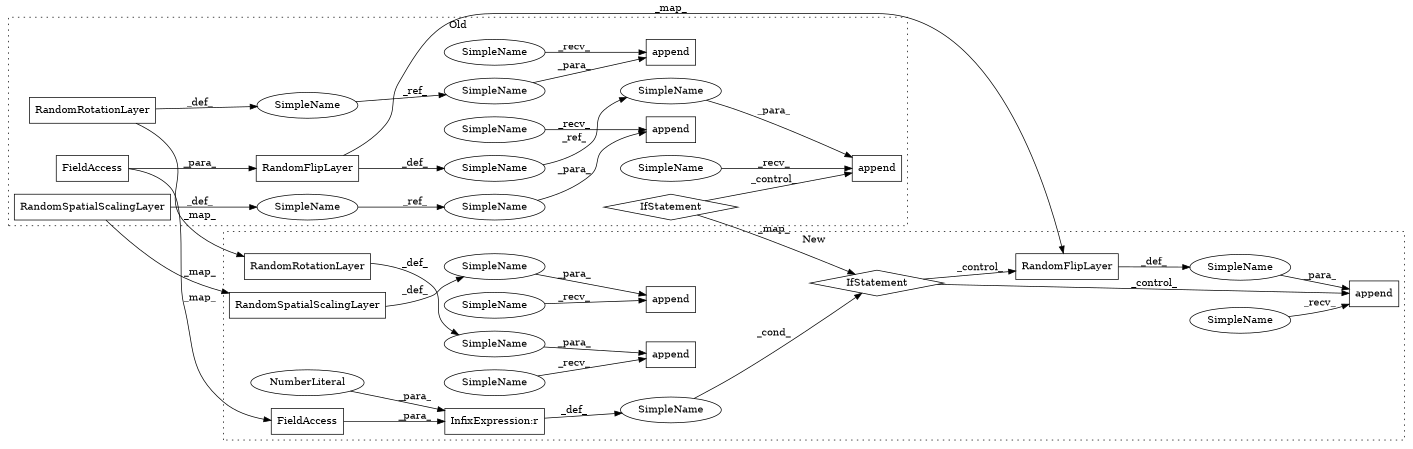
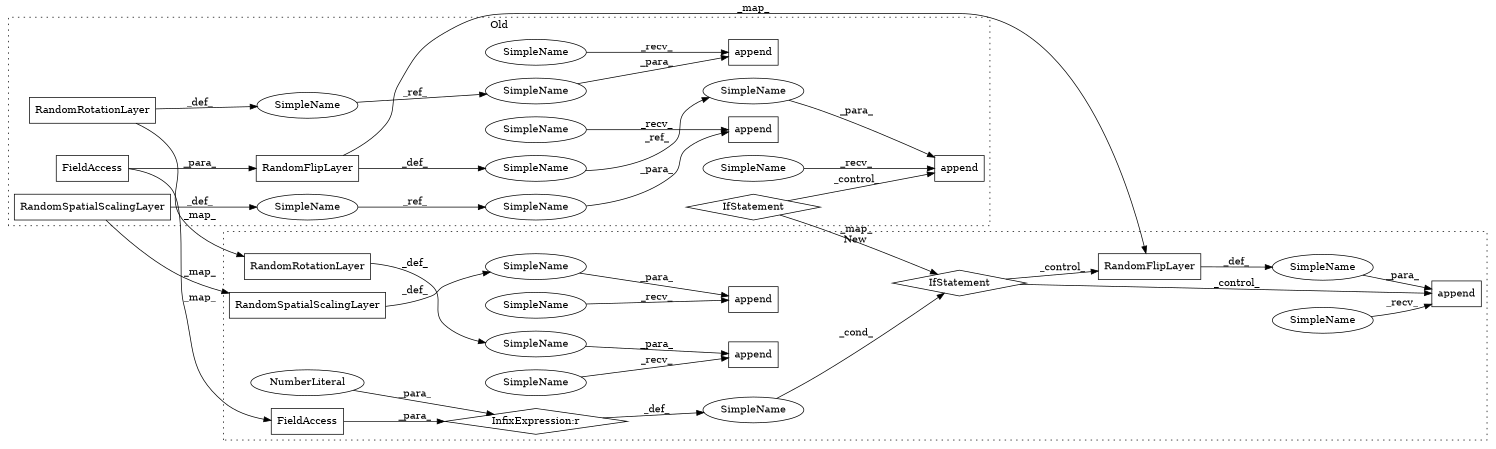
(495, 421) -> (536, 421)
